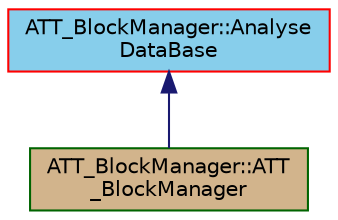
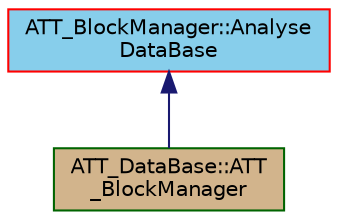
(169, 179) -> (169, 179)
